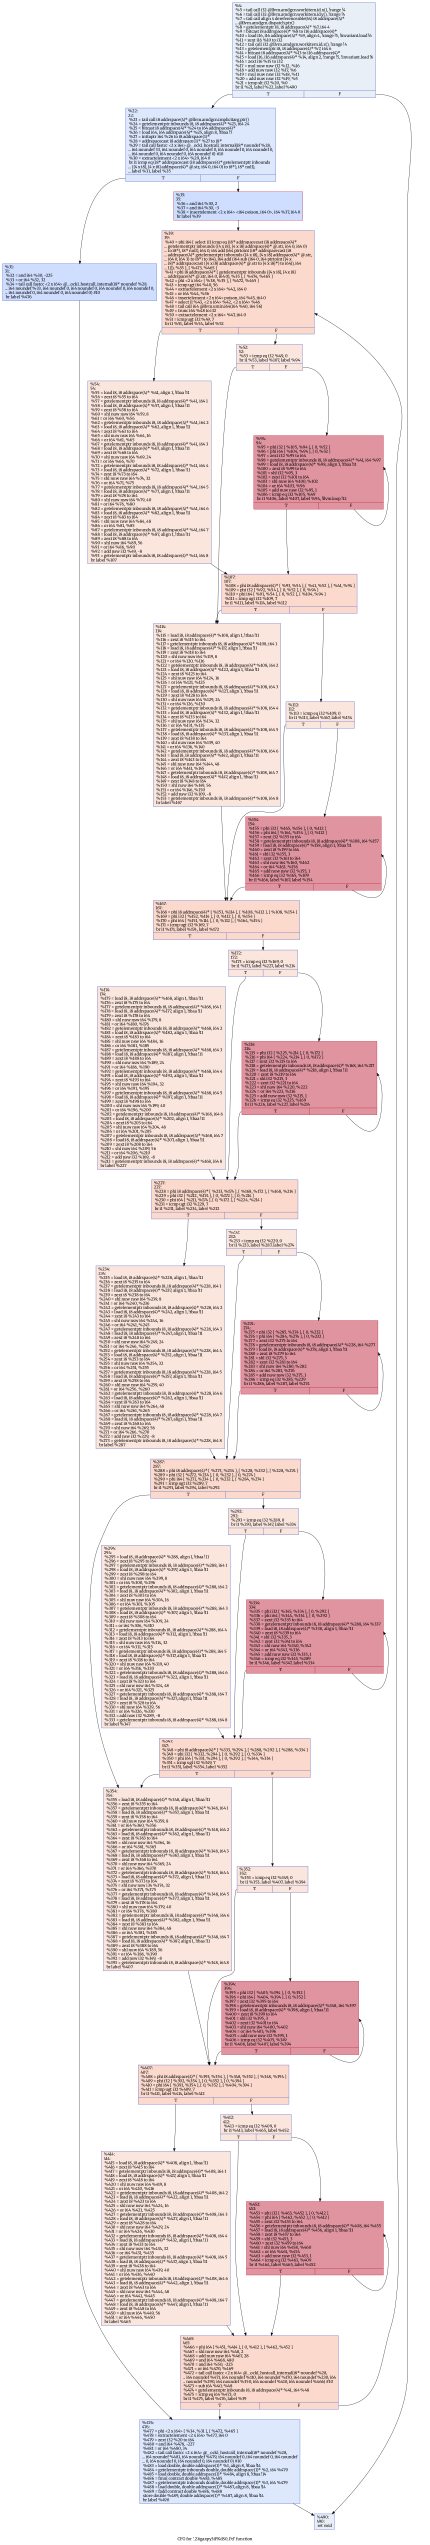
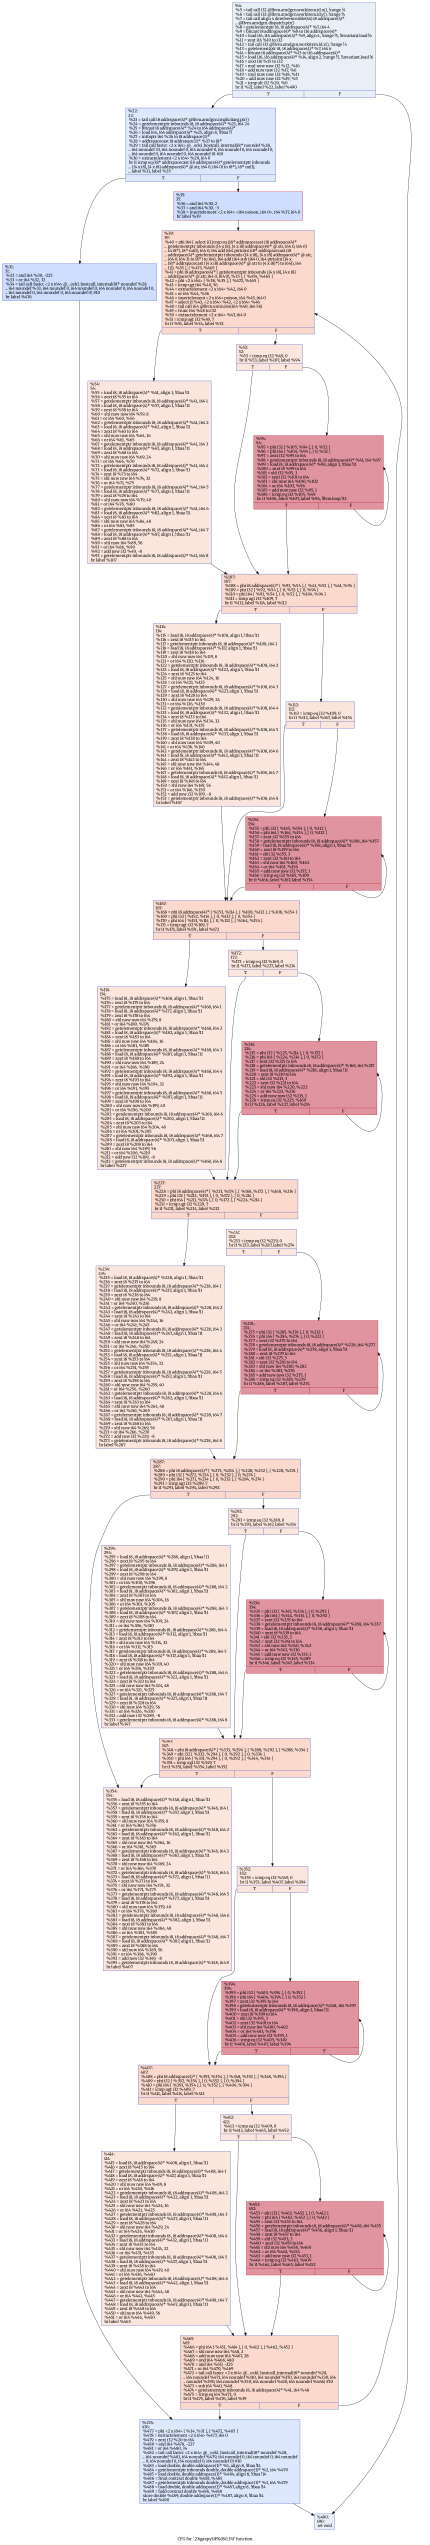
(221, 493) -> (236, 473)
none -> (189, 962)
(261, 1223) -> none
(233, 1355) -> none
(138, 1886) -> (138, 1886)
(198, 2017) -> none
